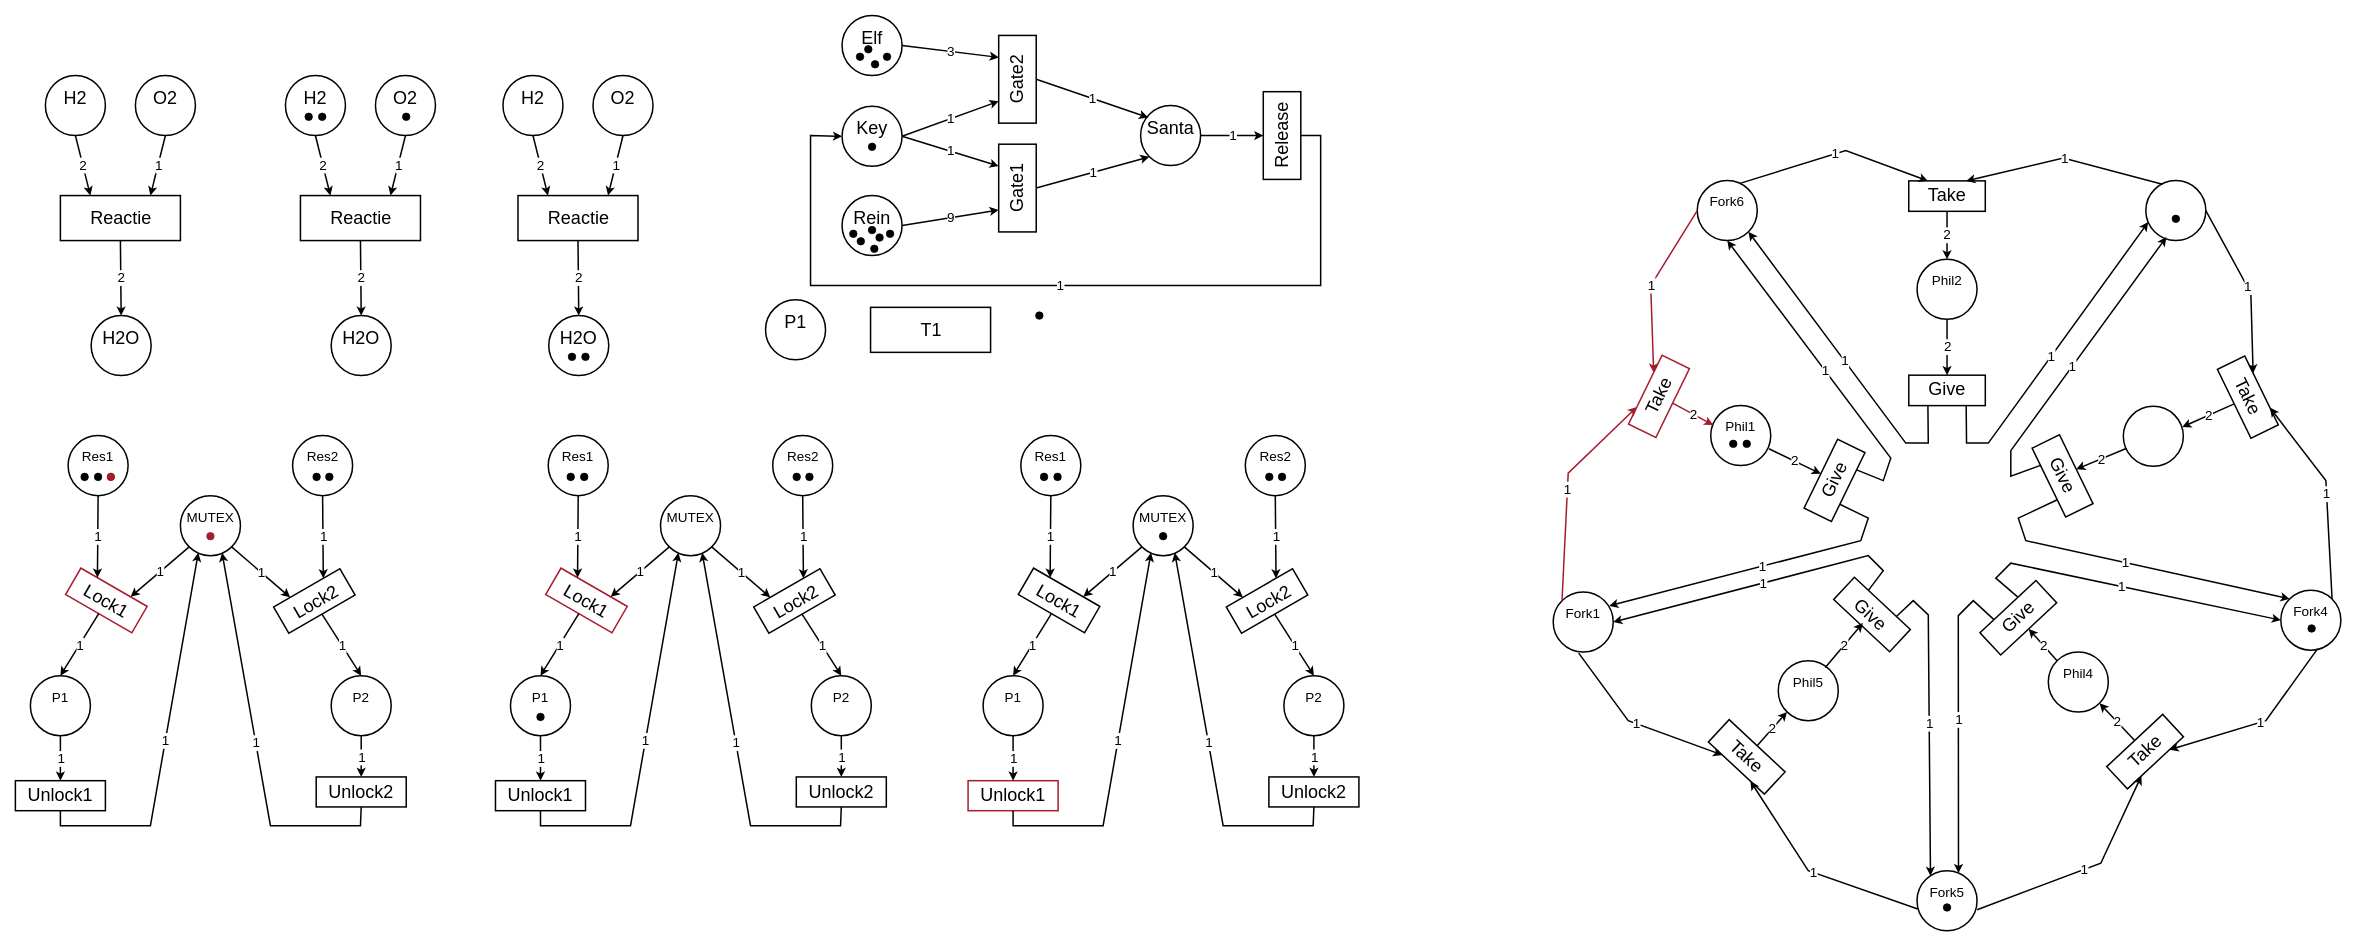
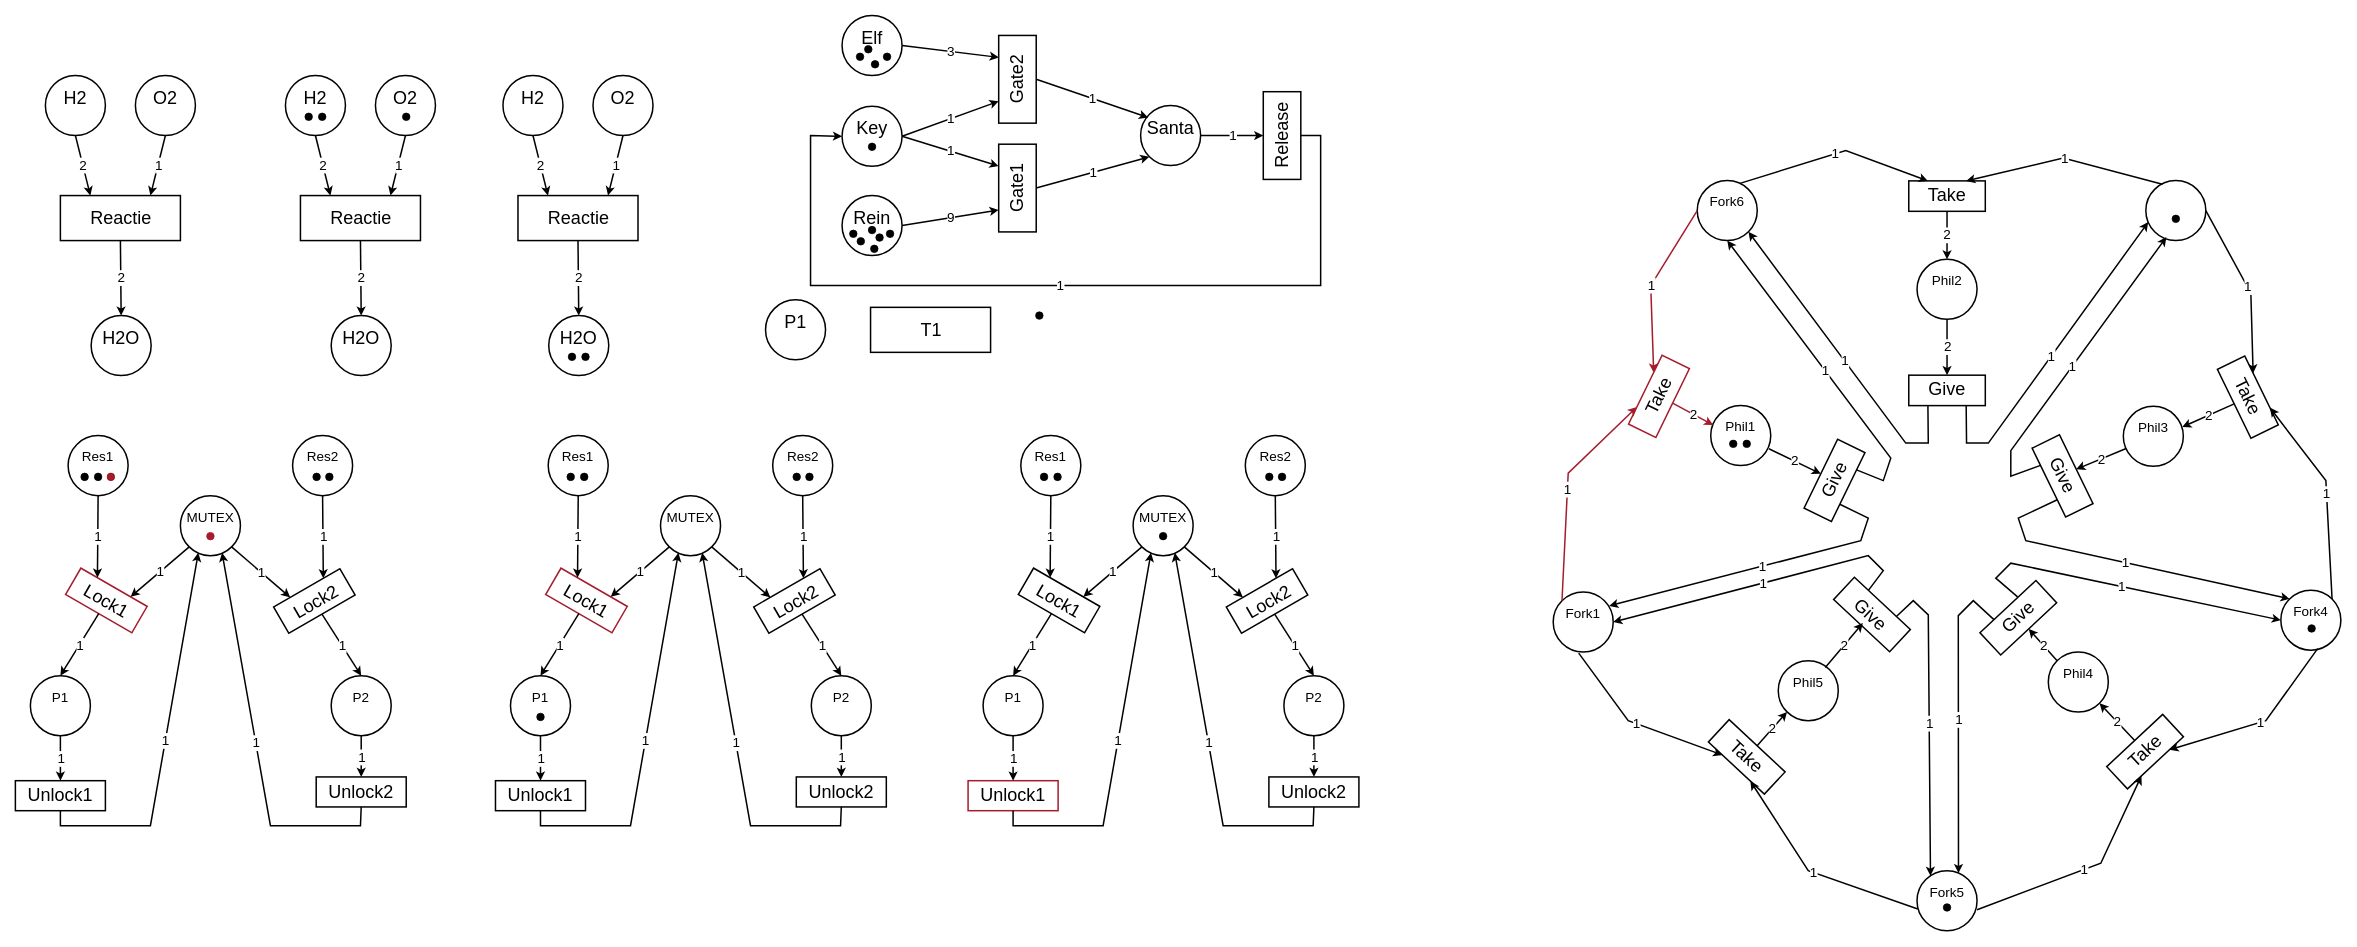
none -> (2153, 428)
